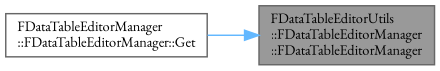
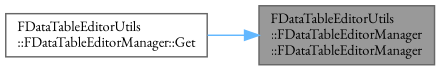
(106, 35) -> (106, 35)
